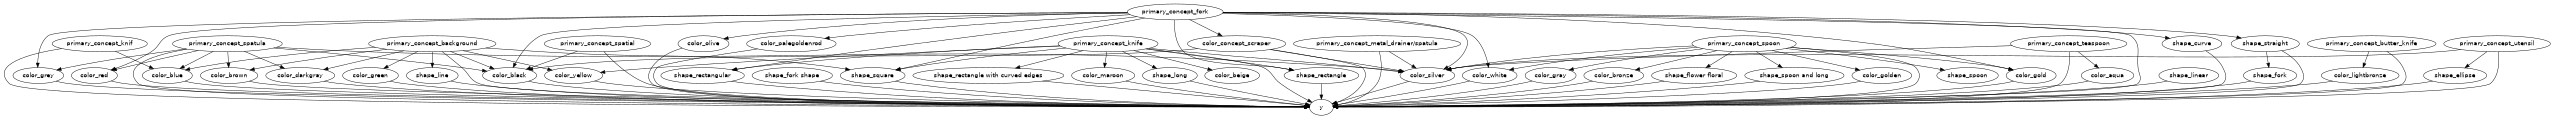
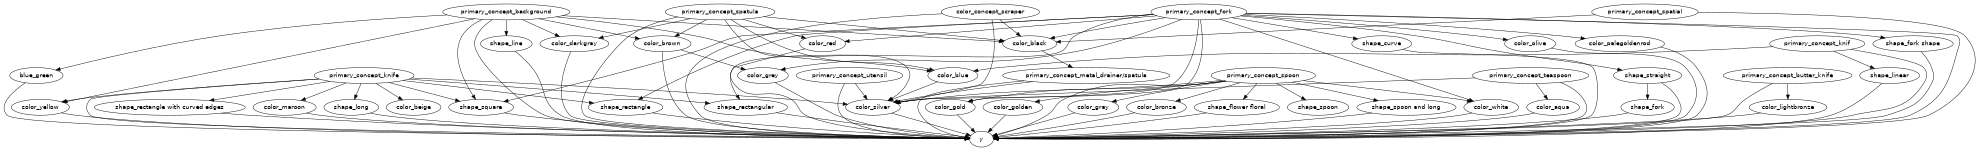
(1204, 27) -> (1564, 21)
(120, 58) -> (711, 59)
none -> (1852, 59)
(370, 76) -> (36, 76)
(2455, 76) -> none
(745, 101) -> (915, 91)
(916, 102) -> (1055, 58)
